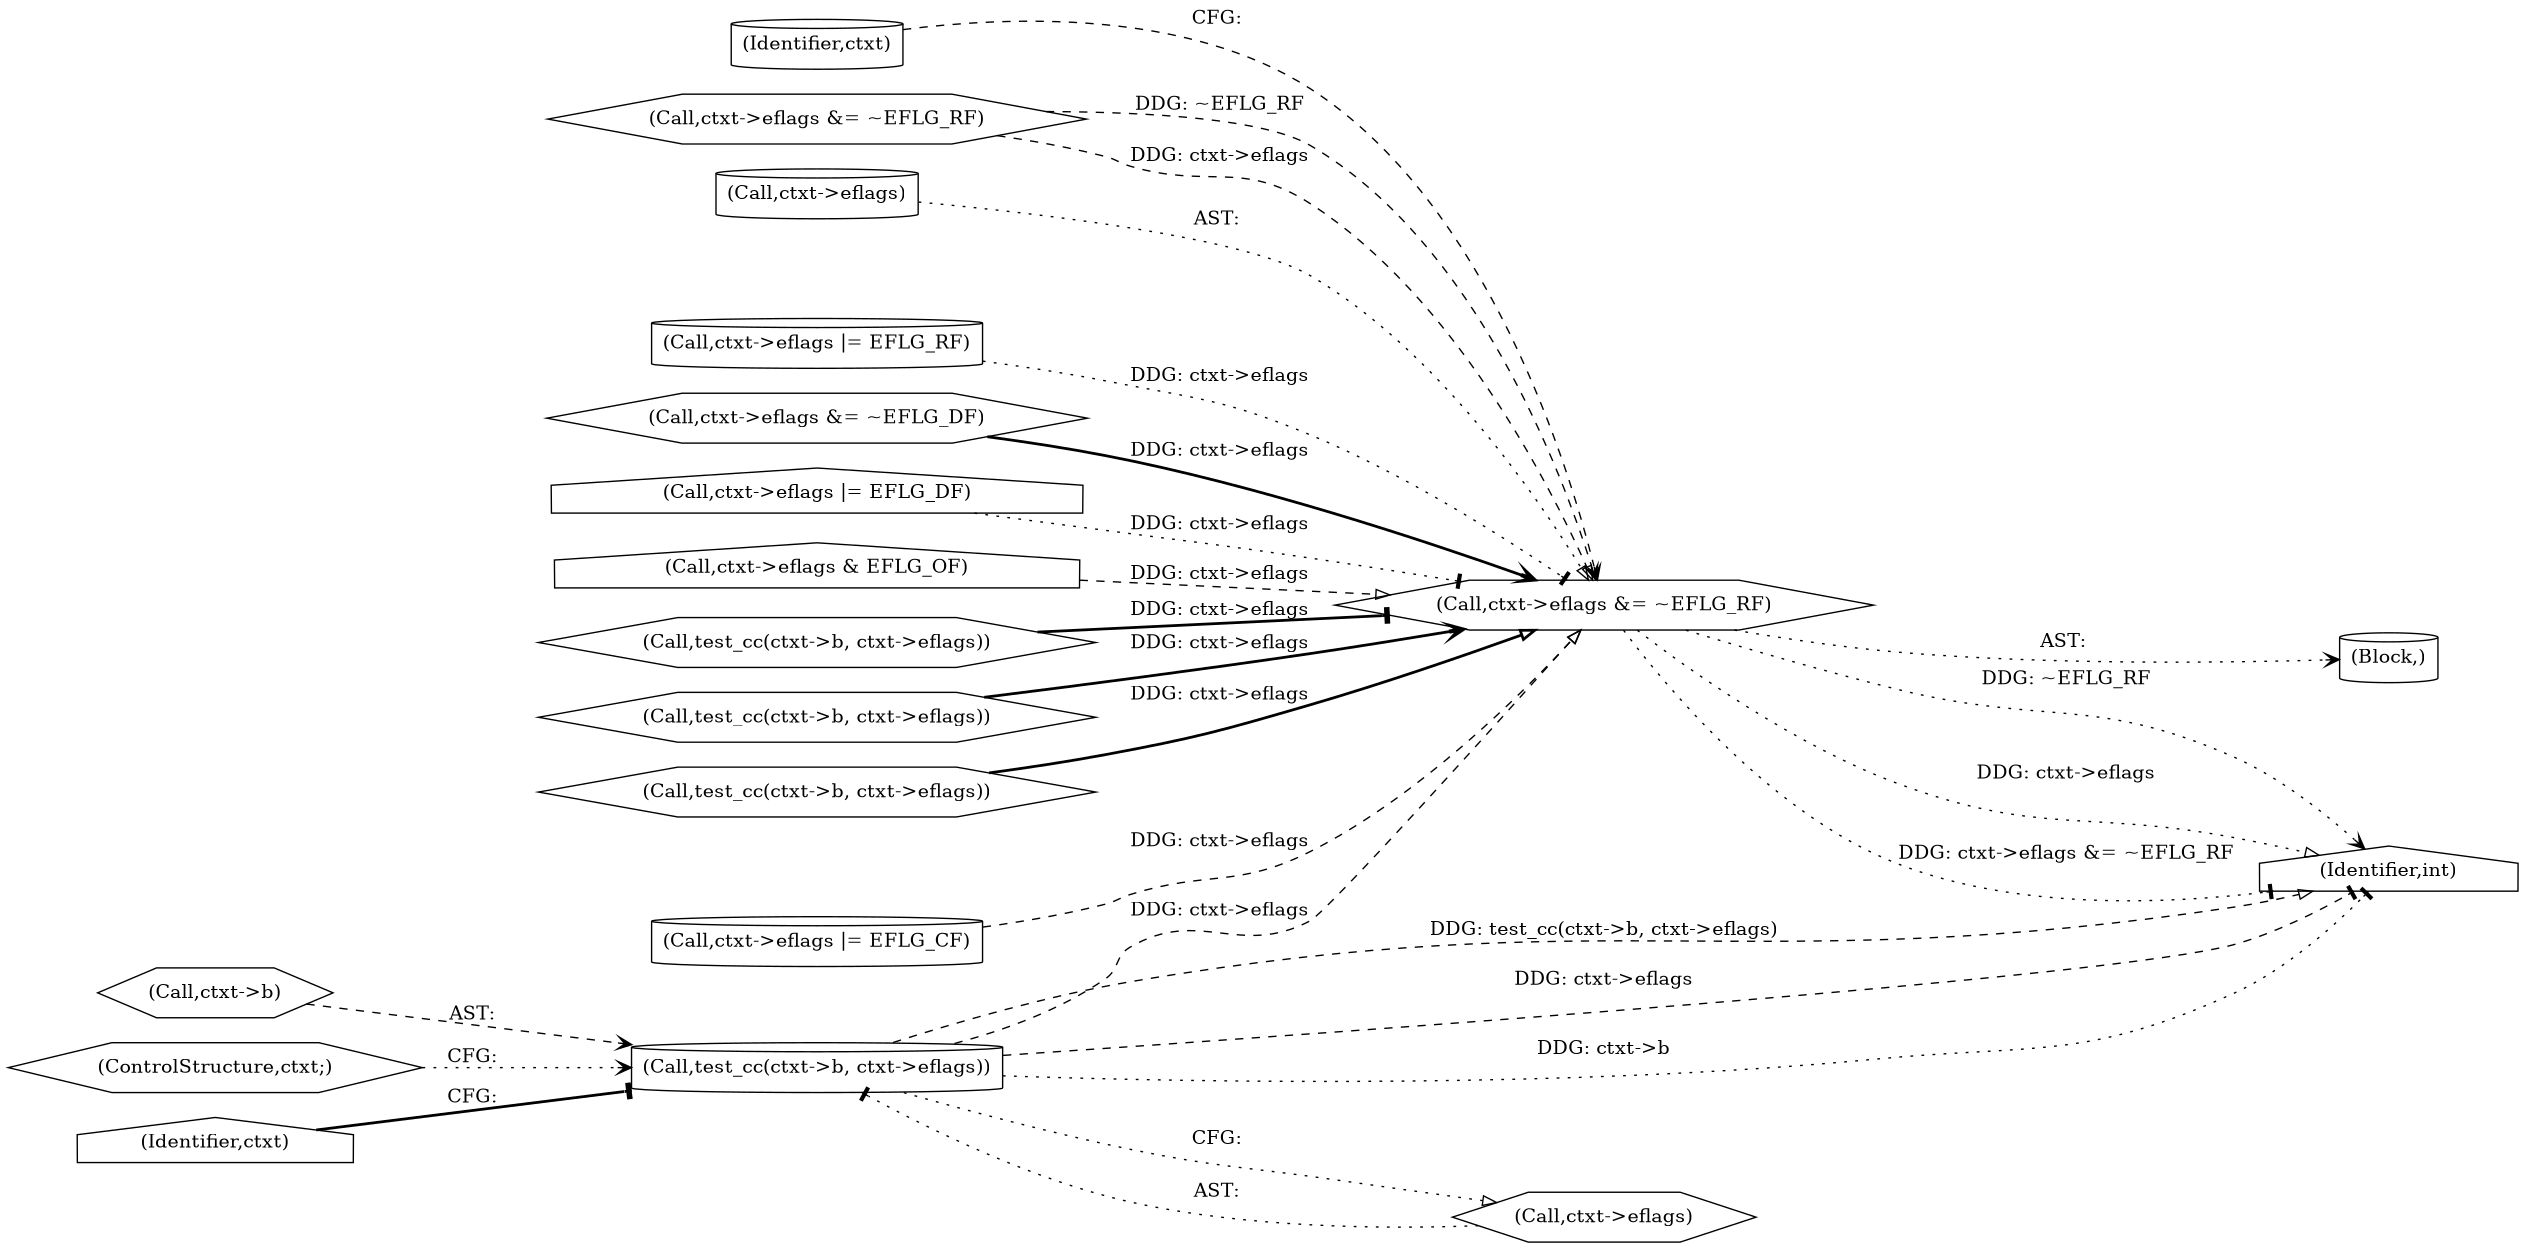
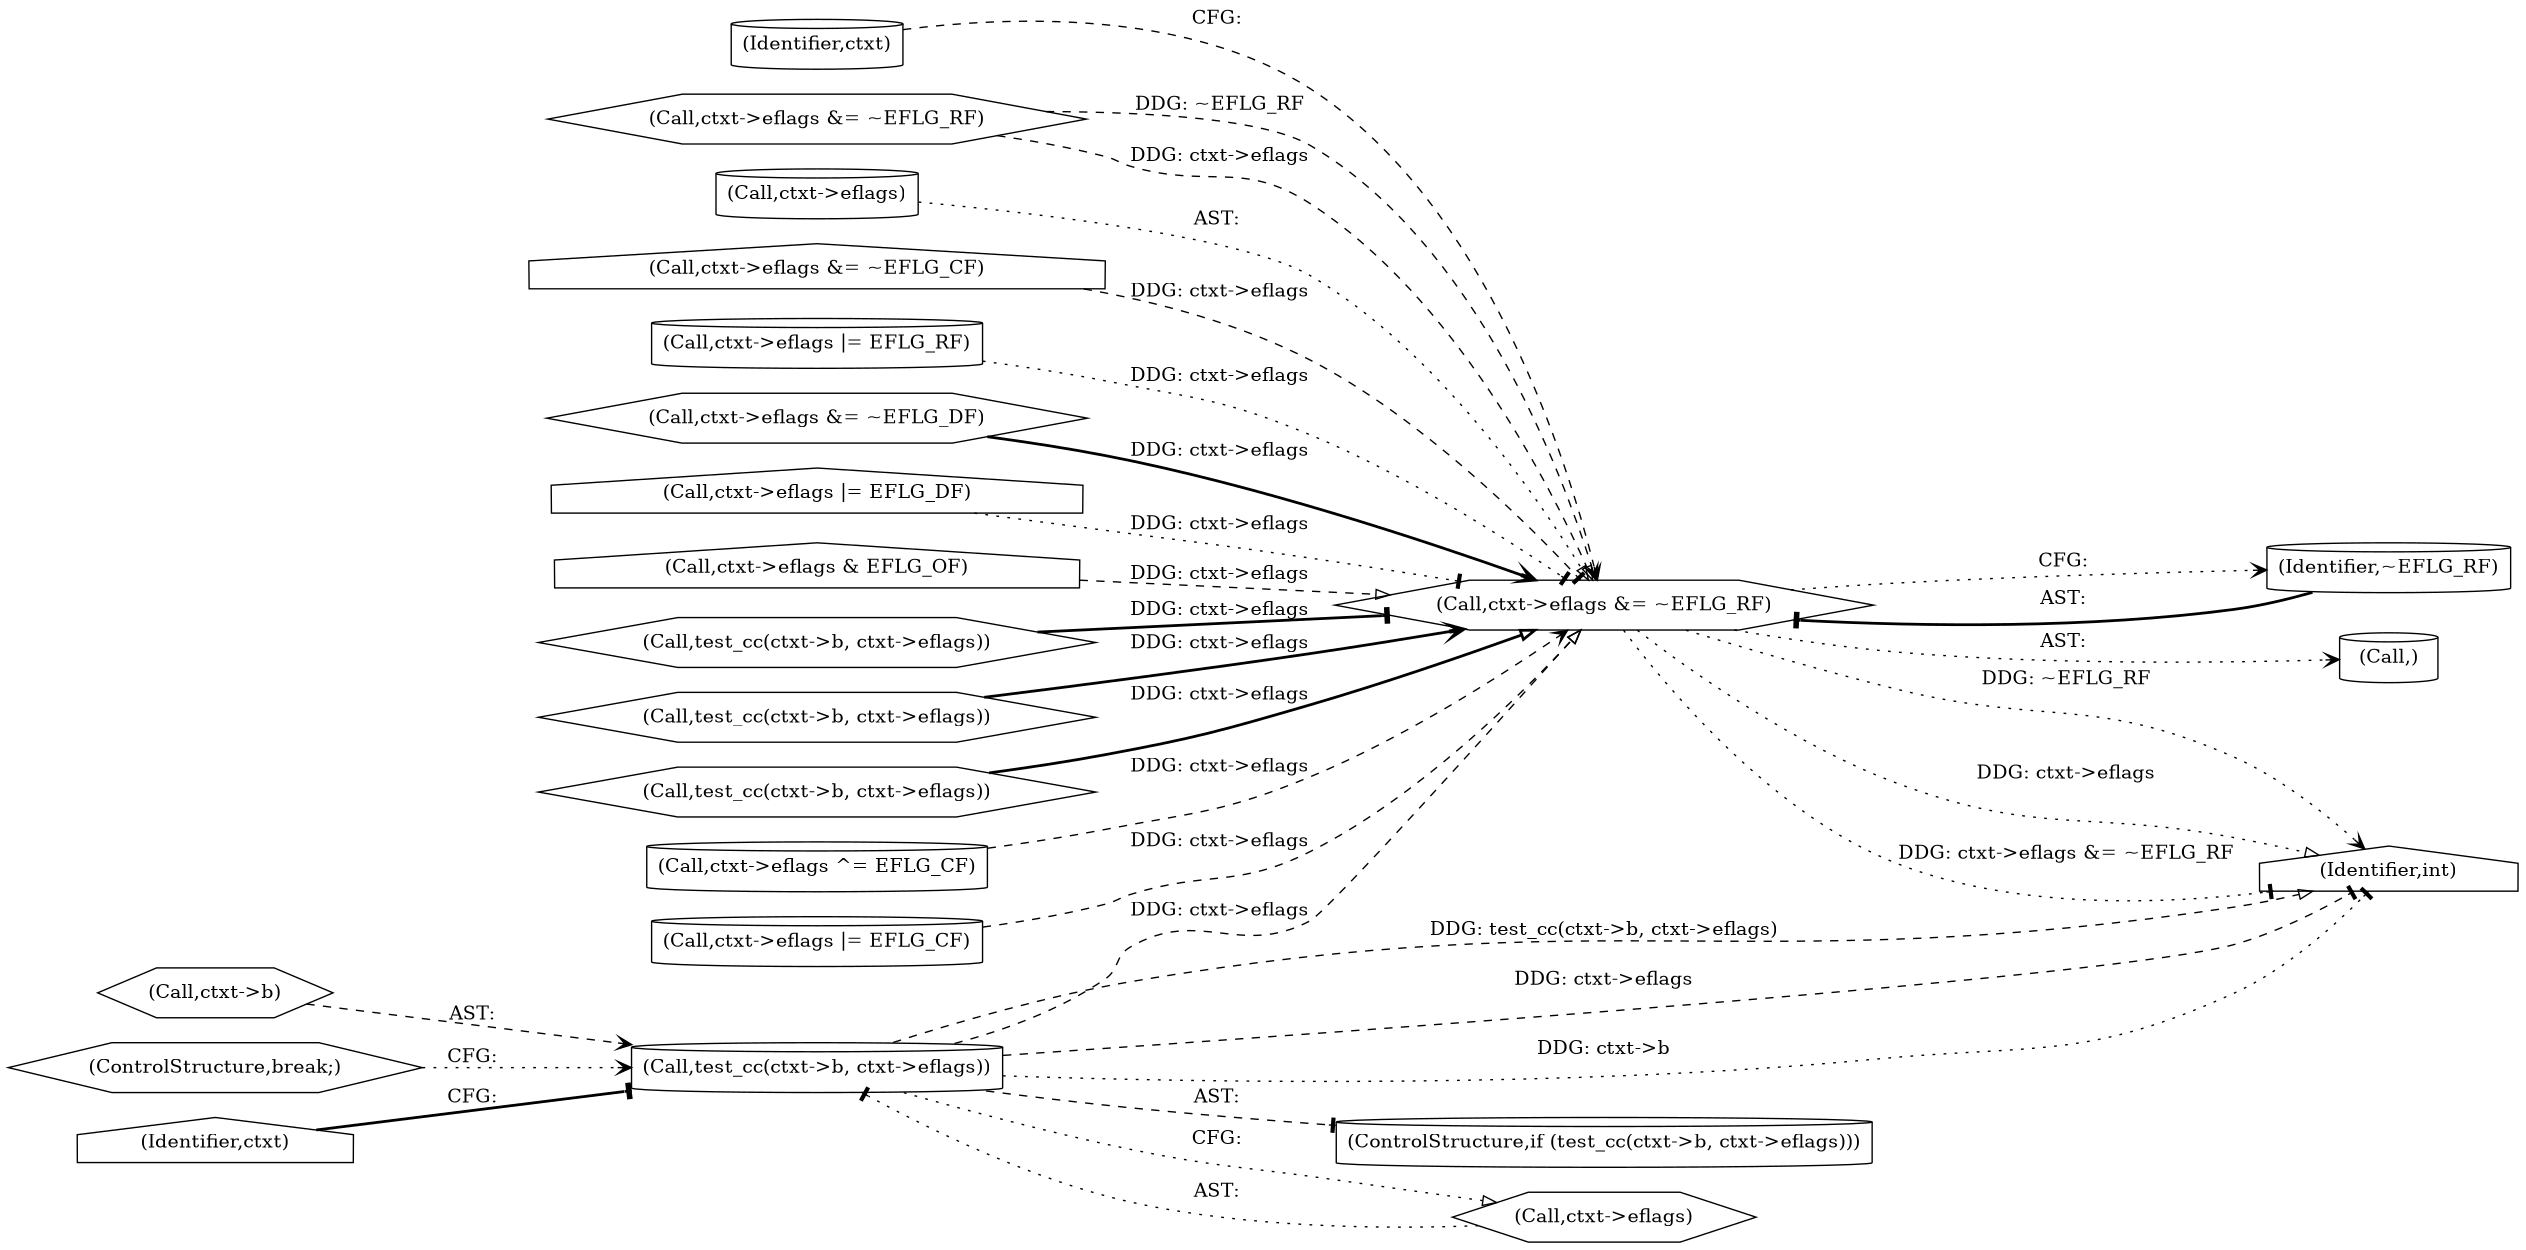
none -> (817, 269)
none -> (2389, 568)
(2389, 658) -> (2389, 658)
none -> (817, 867)
(215, 1068) -> (215, 1068)
none -> (1604, 1142)
